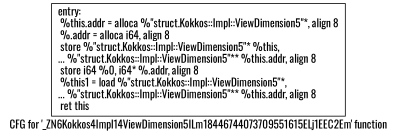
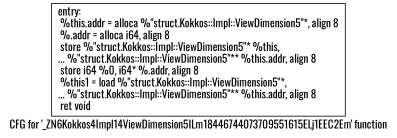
(74, 107) -> (74, 107)
